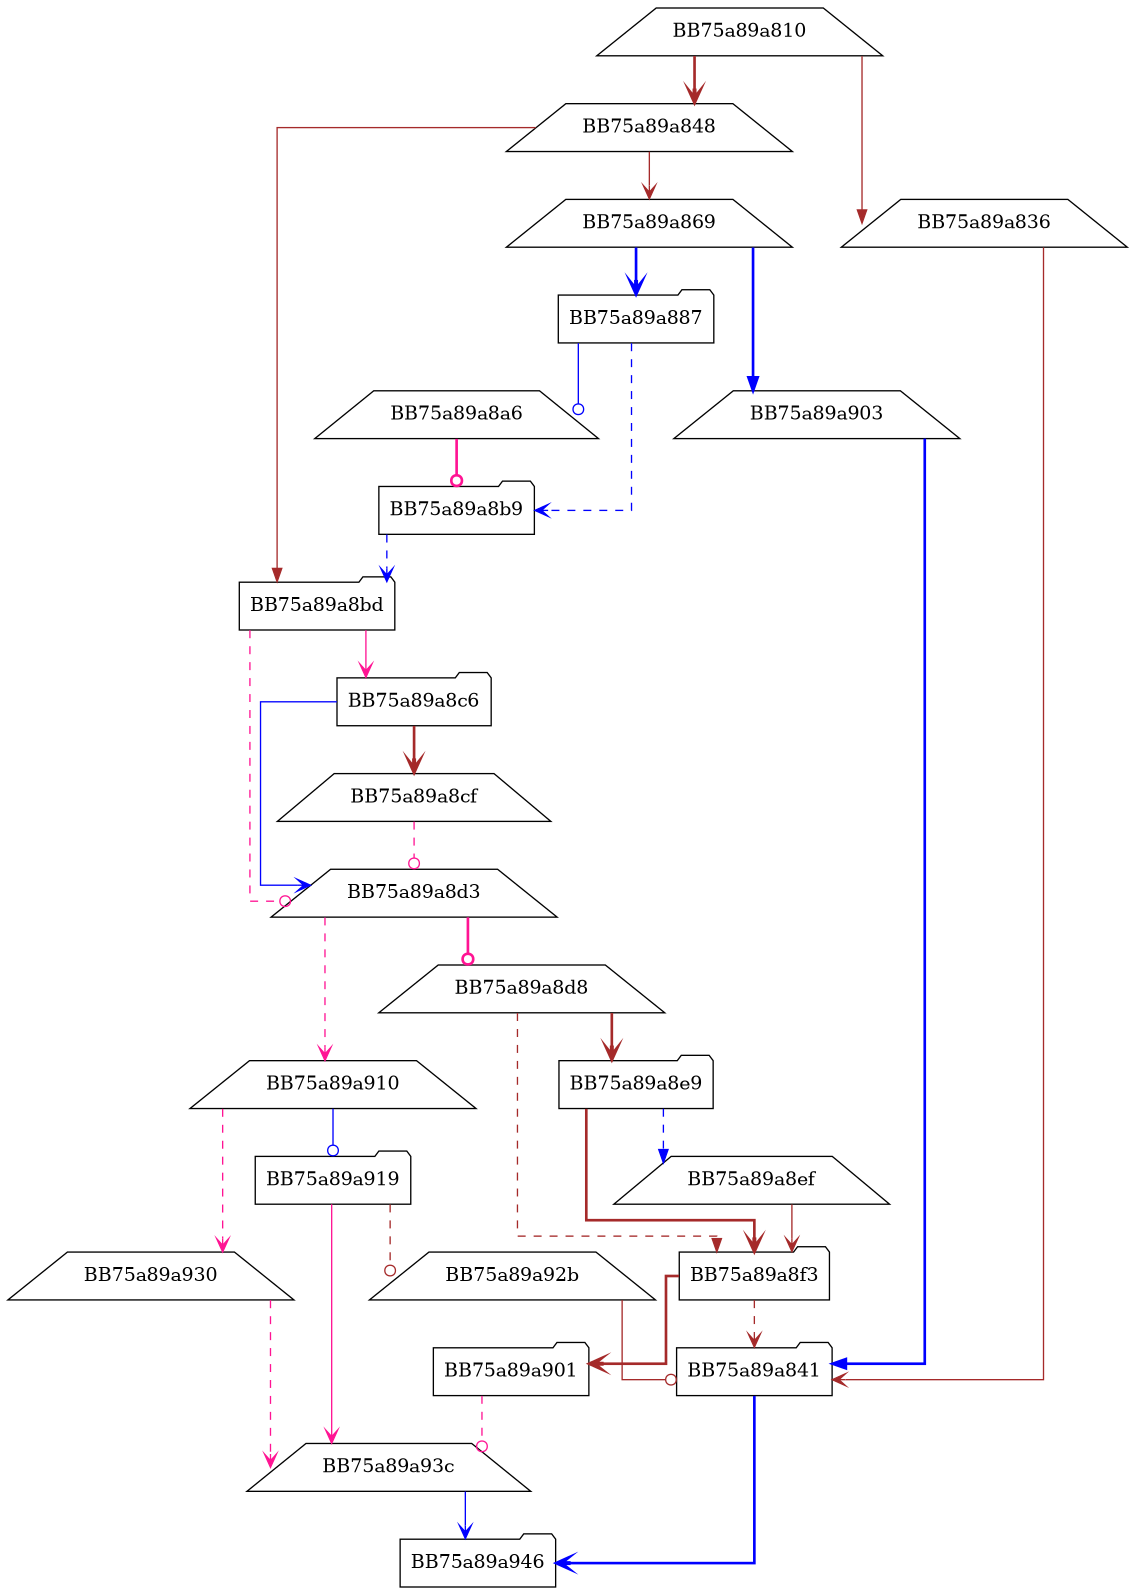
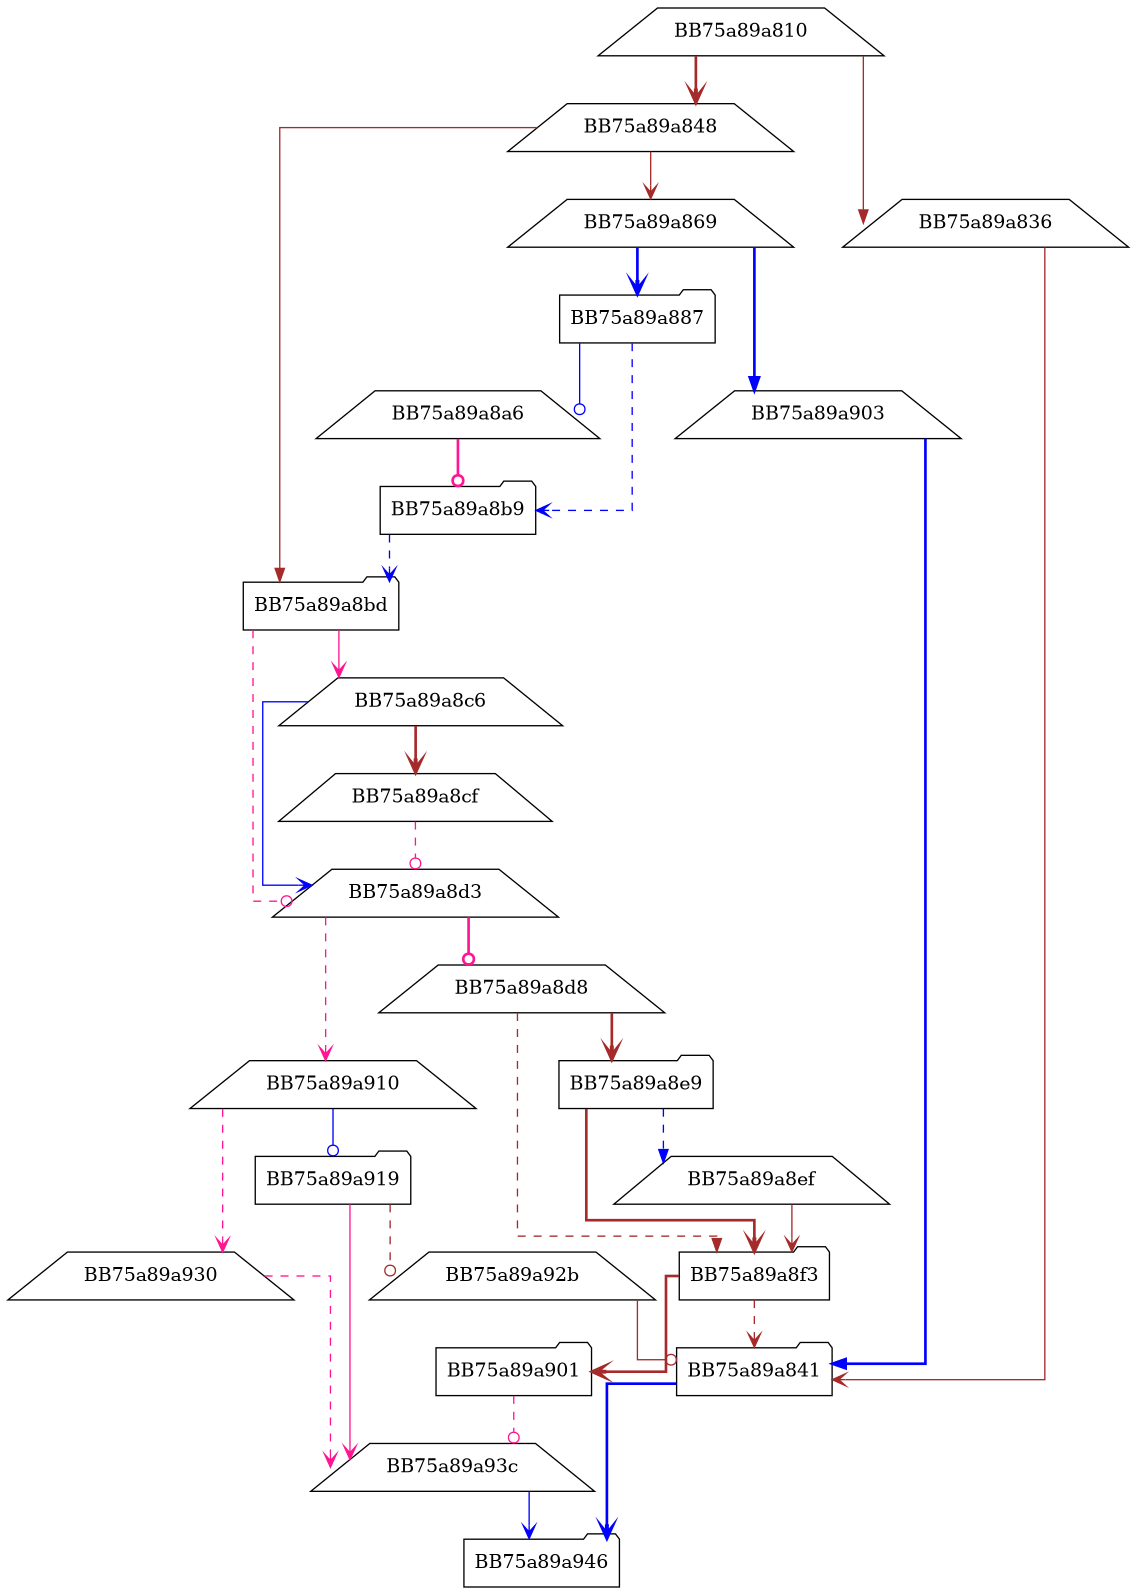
(414, 702) -> (421, 702)
